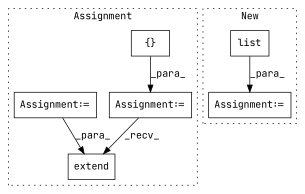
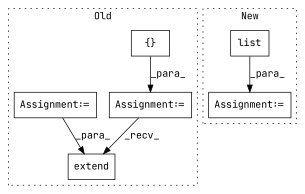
(103, 17) -> (103, 17)
